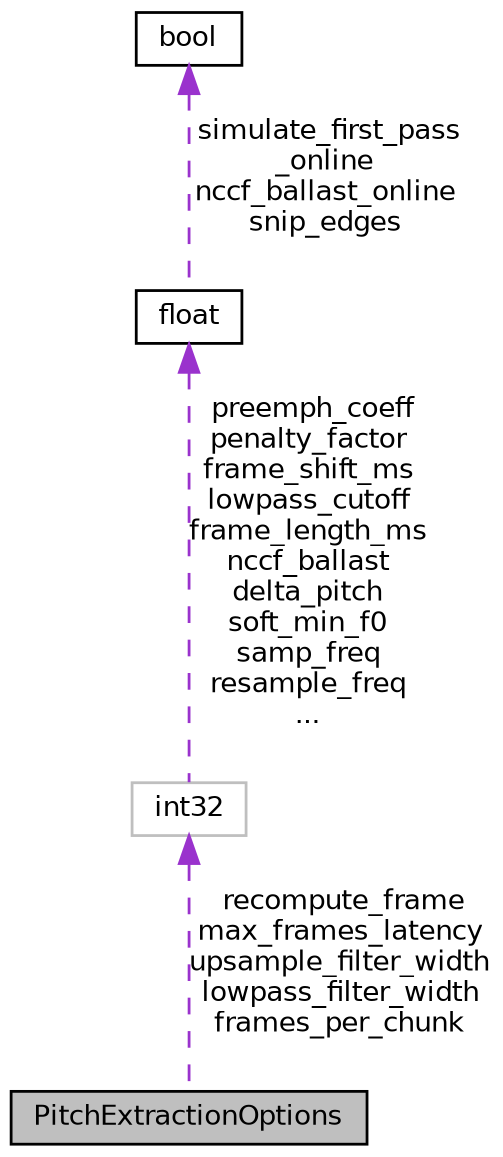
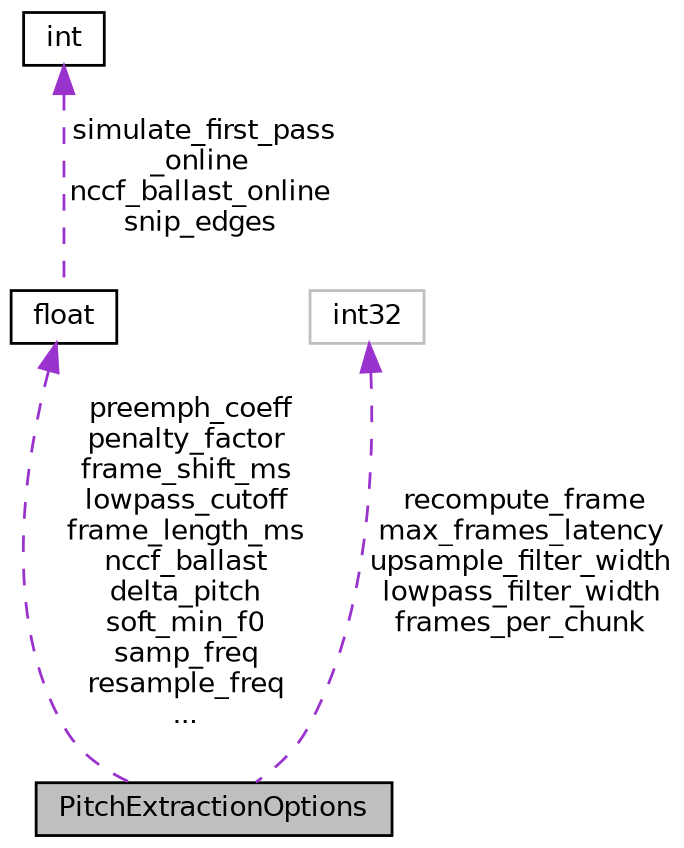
(189, 39) -> (64, 39)
(189, 577) -> (25, 595)
